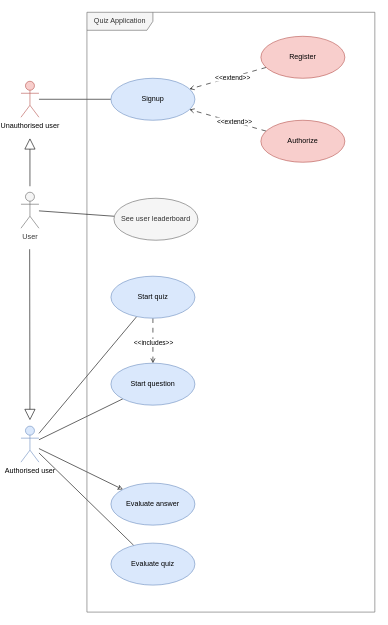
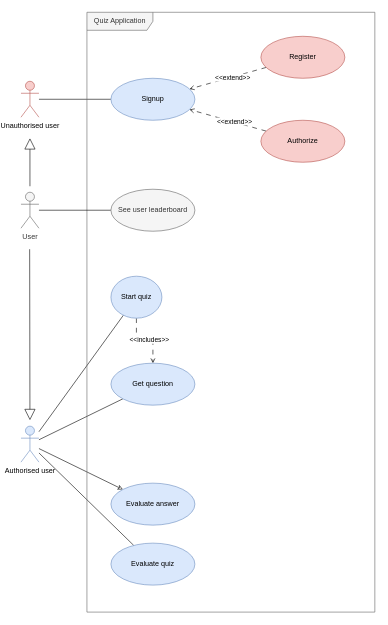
(156, 219) -> (153, 210)
(153, 297) -> (136, 297)
(153, 384) -> (153, 384)
